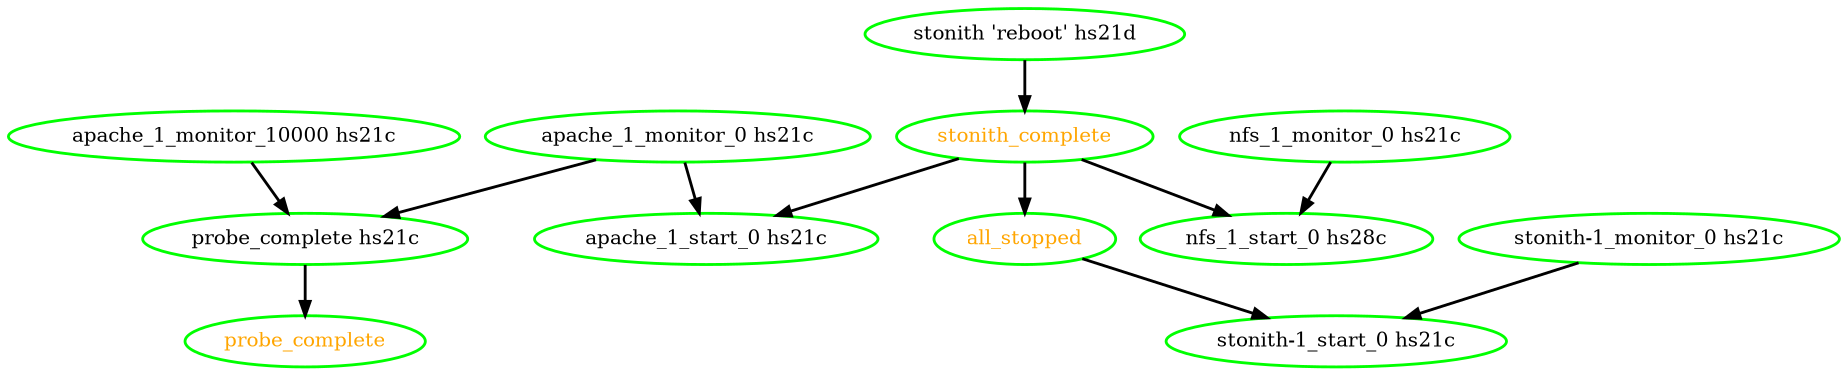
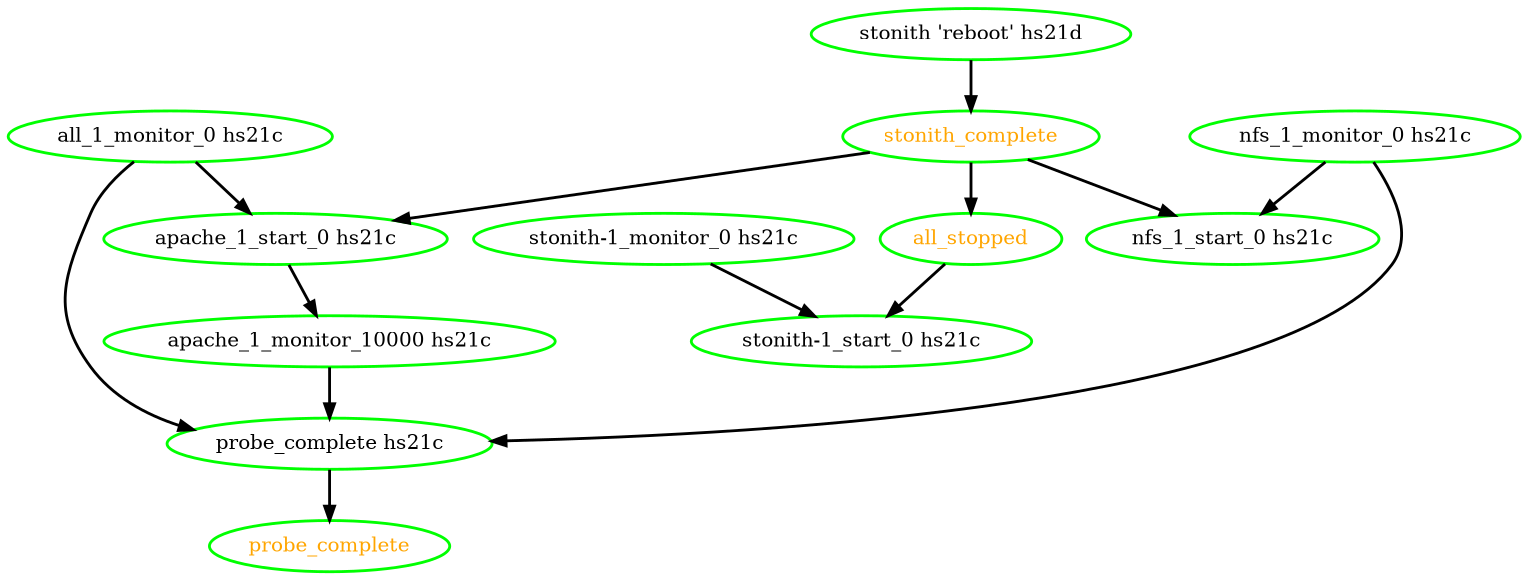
(678, 137) -> (170, 137)
(1287, 239) -> (1233, 239)
none -> (299, 284)
none -> (1019, 401)
